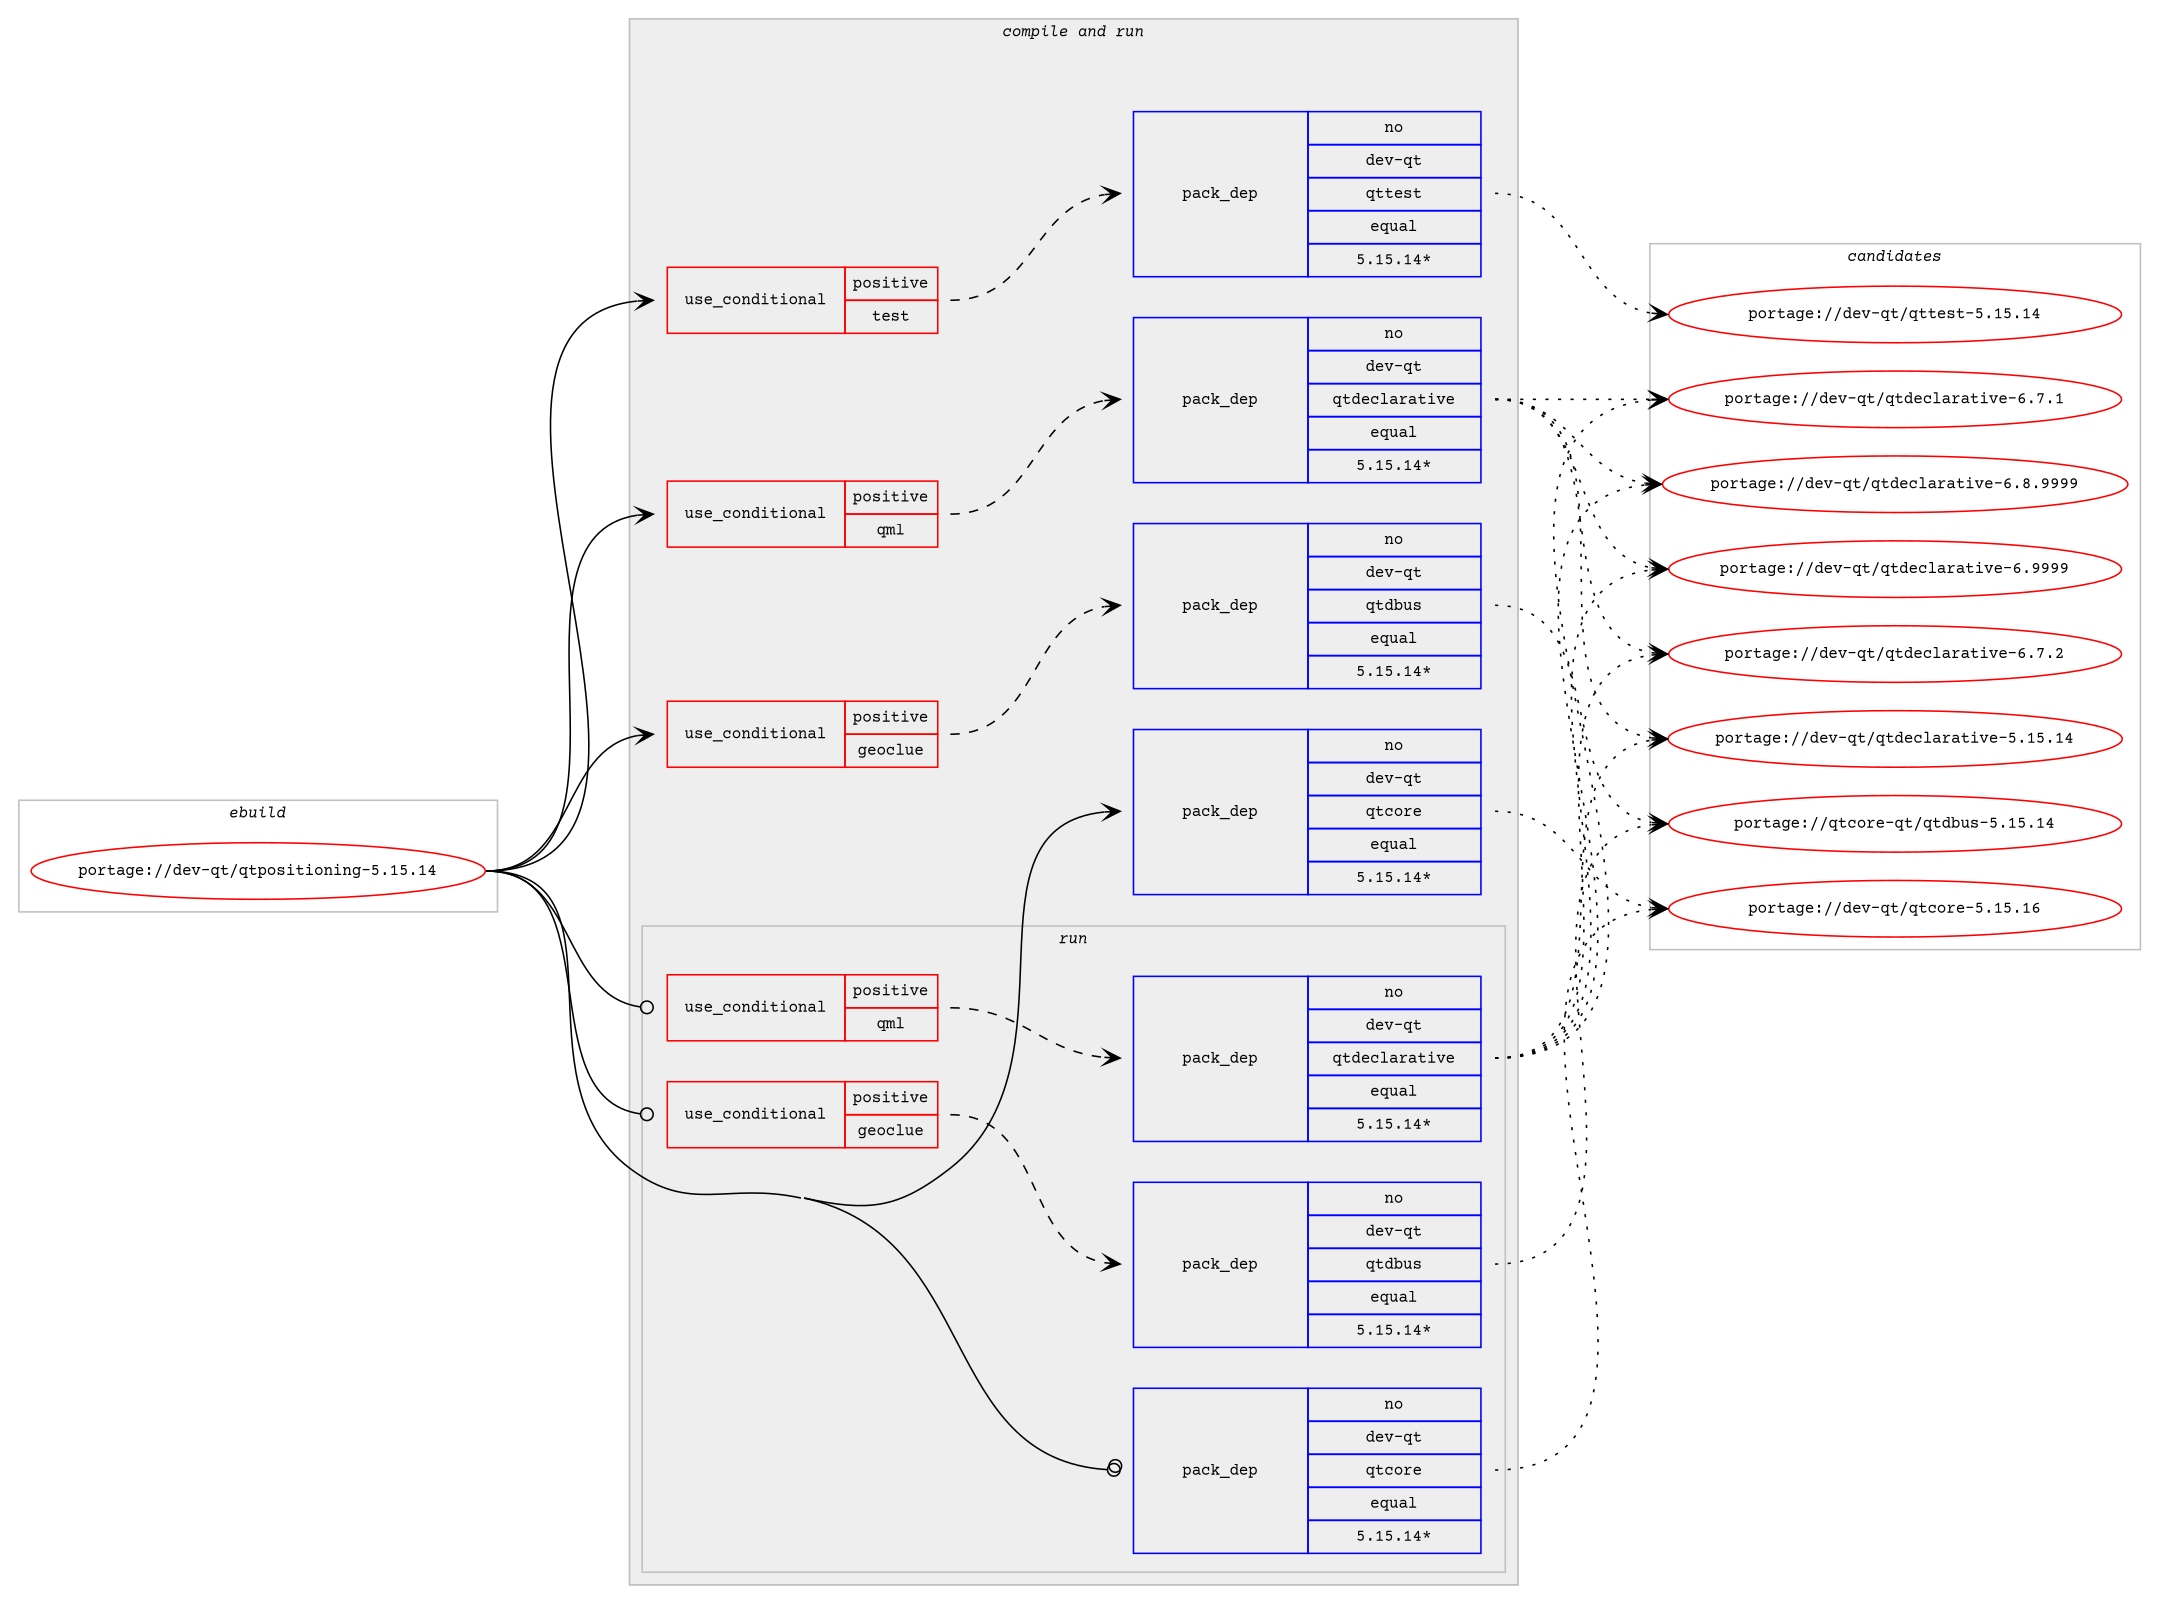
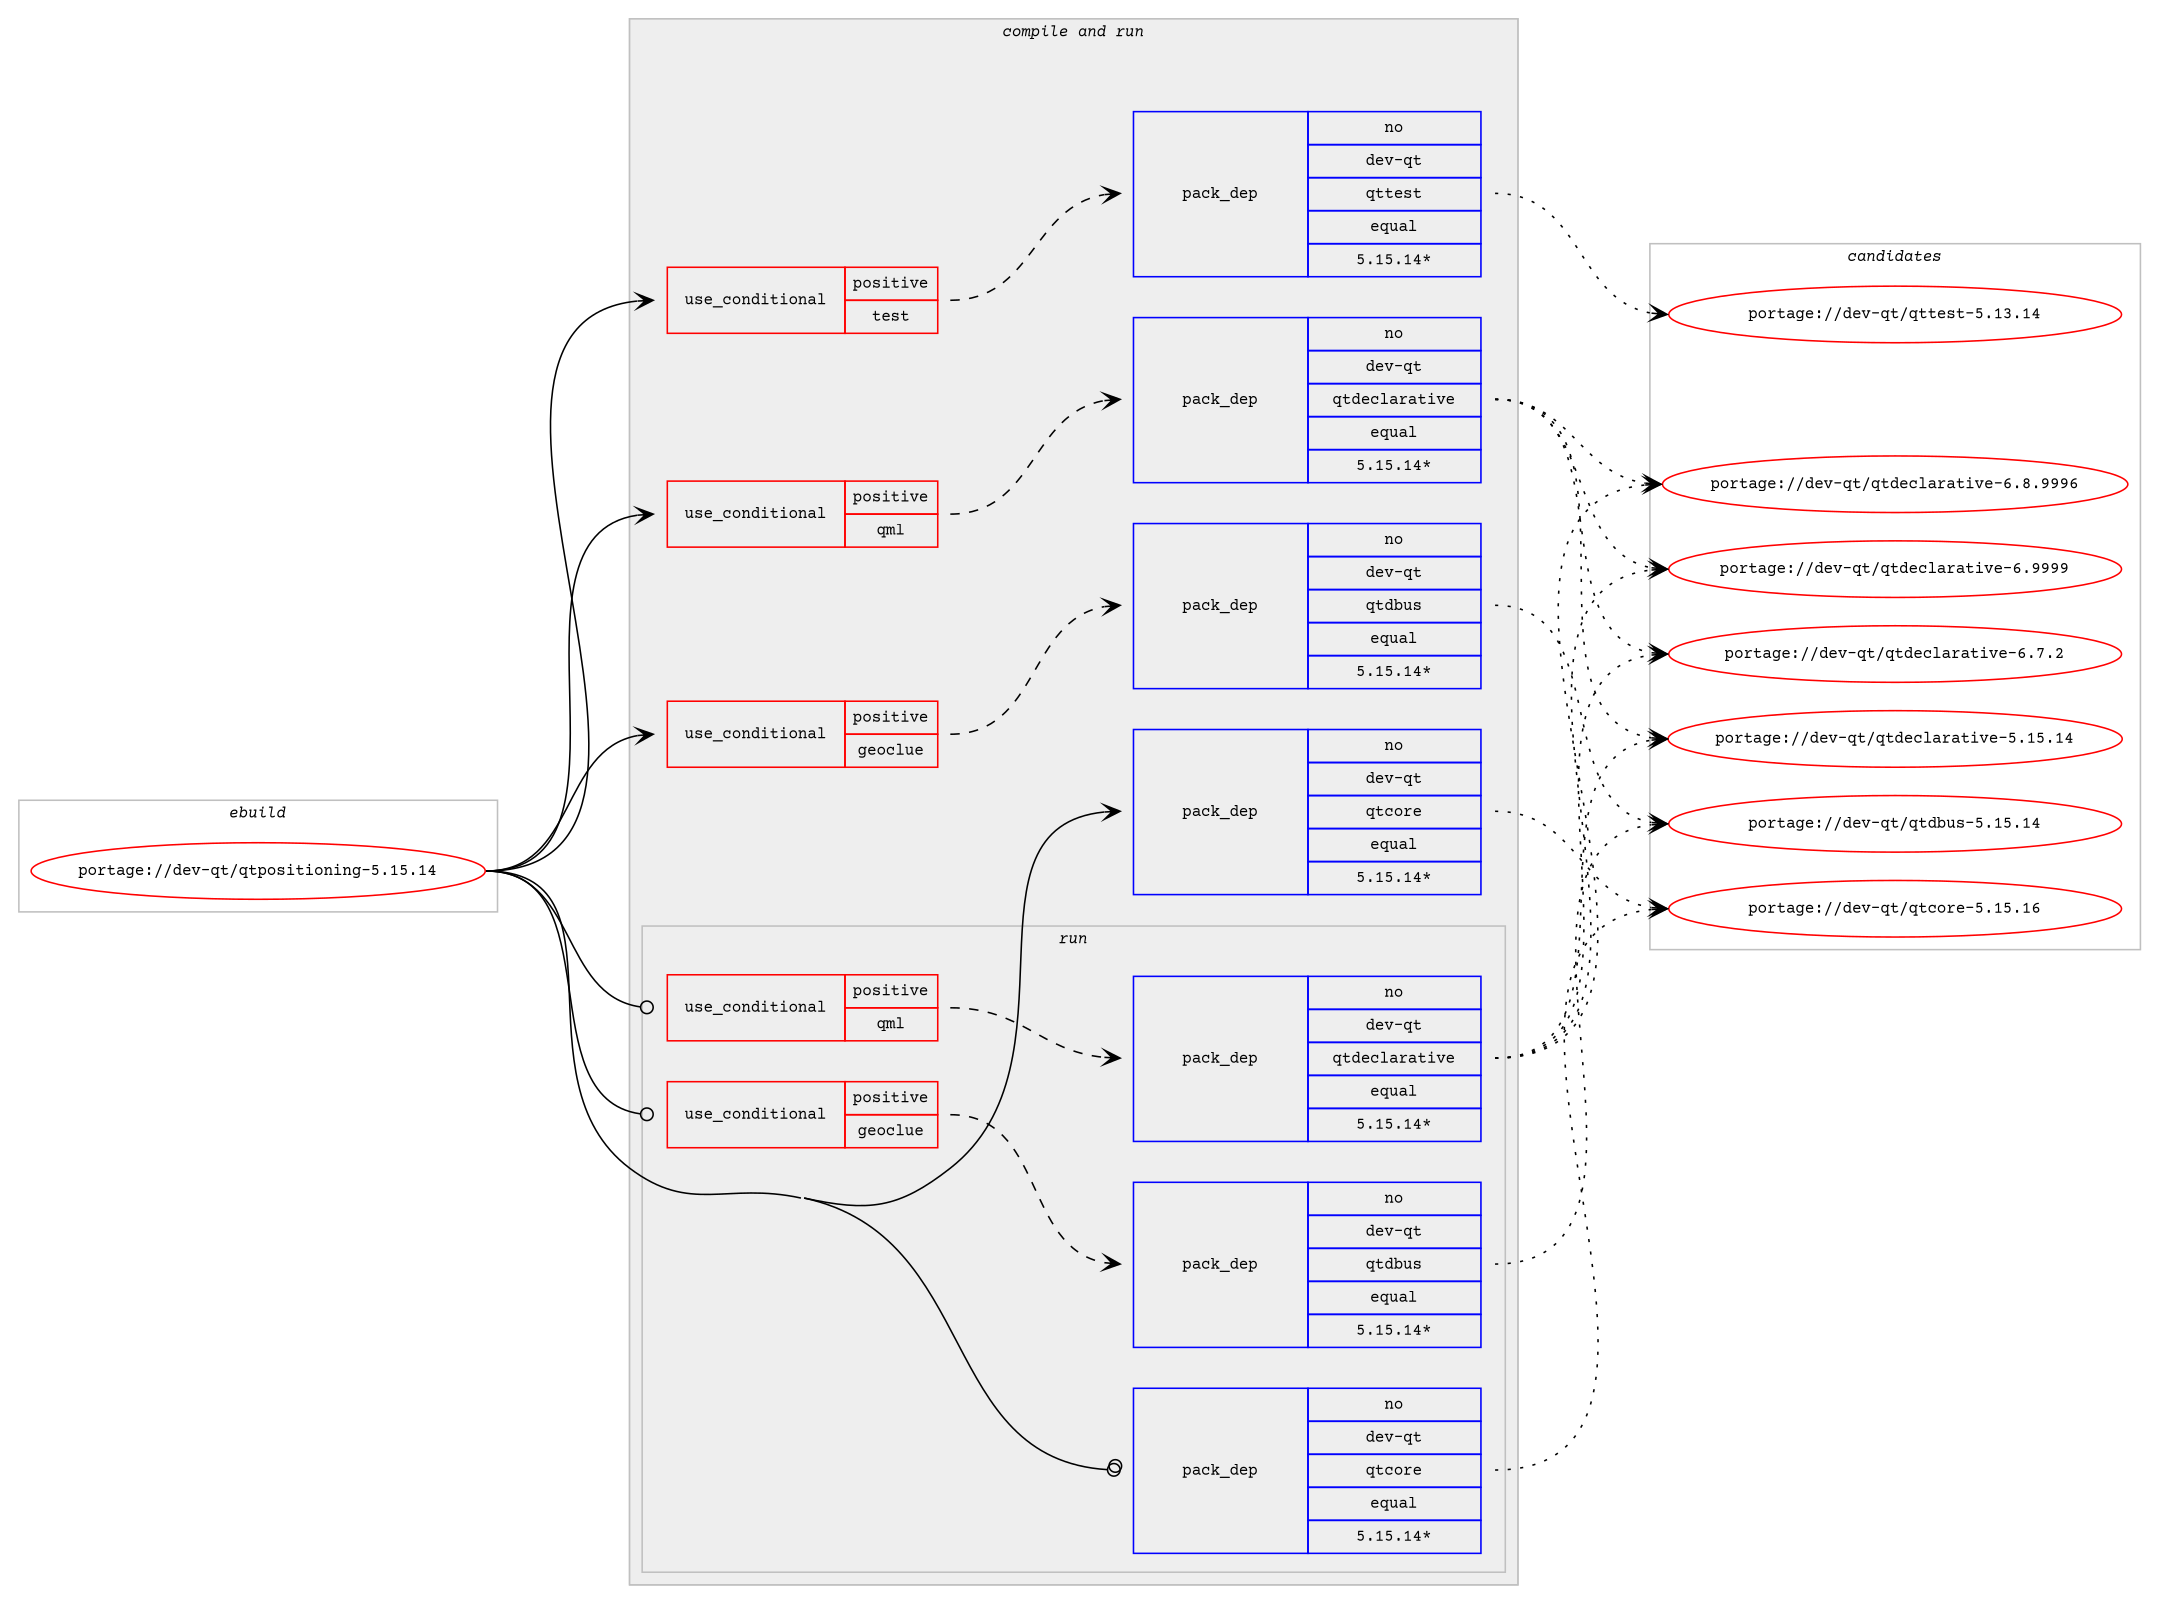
(1895, 314) -> (1895, 314)
(1895, 399) -> none
(1895, 484) -> (1895, 484)
(1895, 824) -> (1895, 824)
